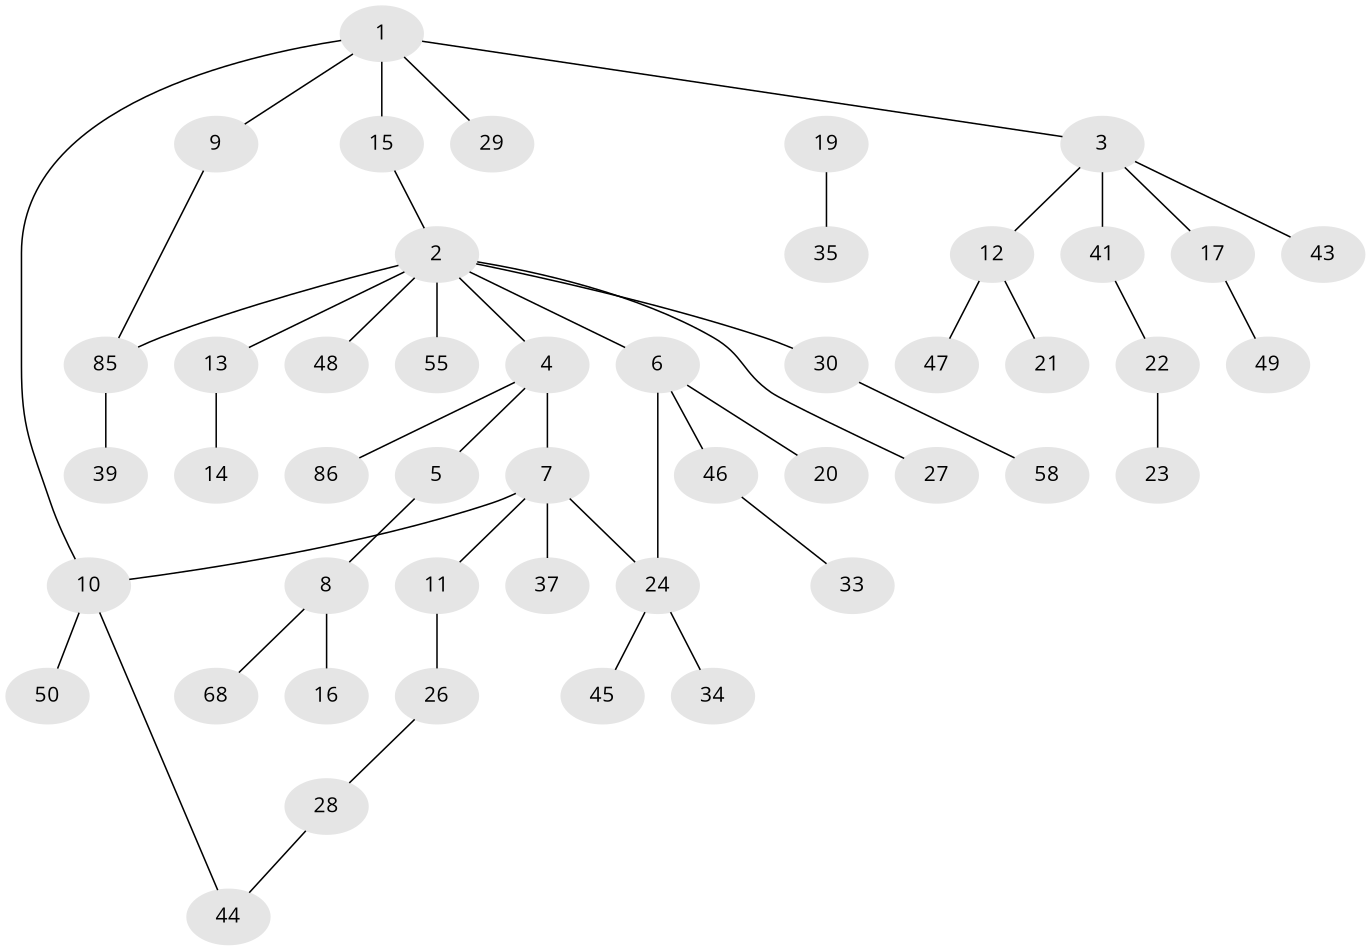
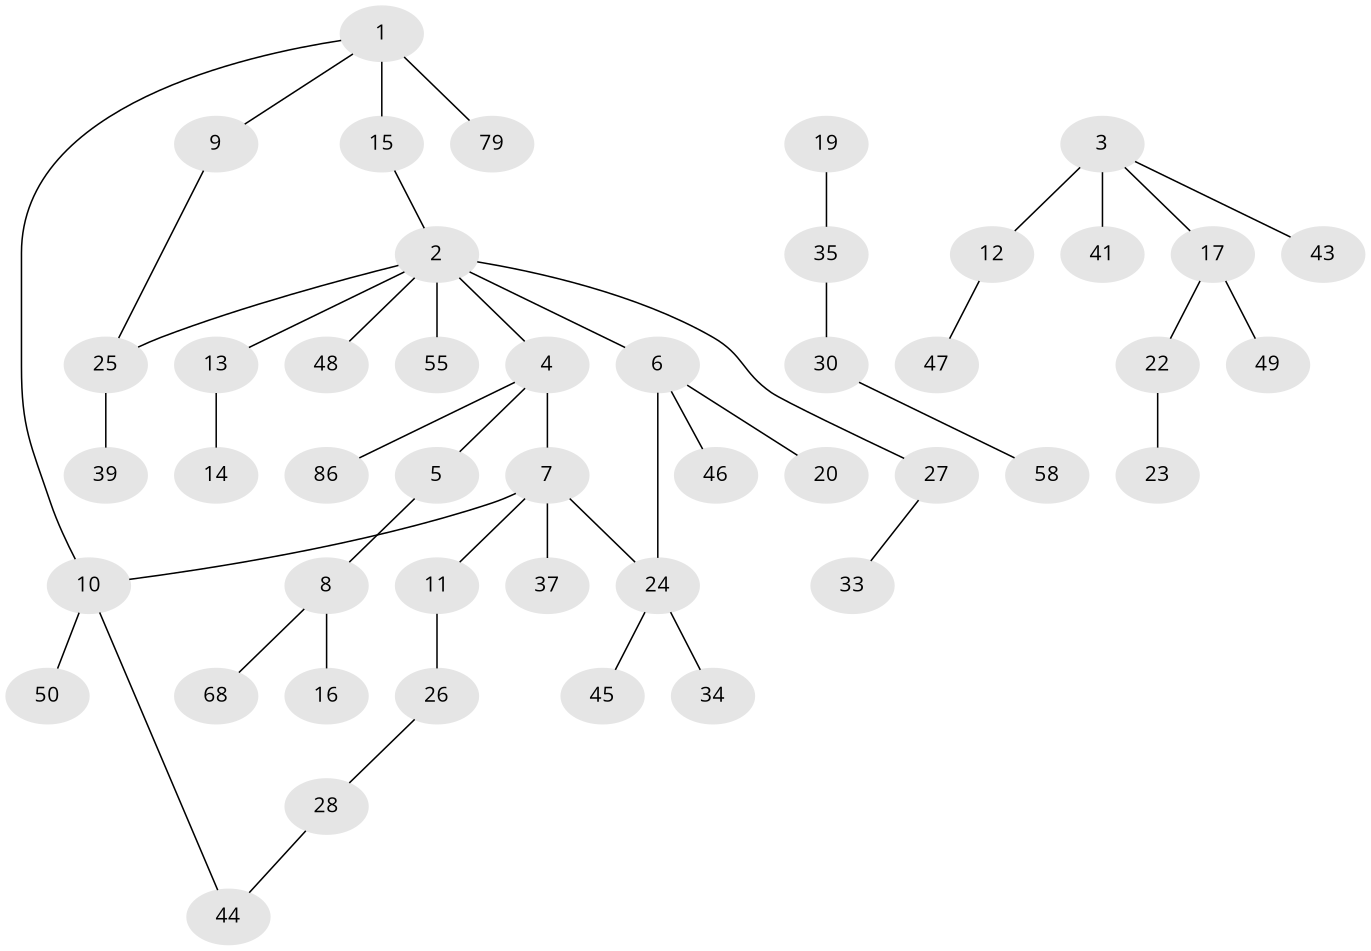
(742, 89) -> none
(492, 144) -> (492, 144)
(1130, 310) -> (1185, 310)
(692, 316) -> (826, 310)
(106, 365) -> (106, 365)
(1047, 365) -> none
(784, 530) -> (895, 531)
